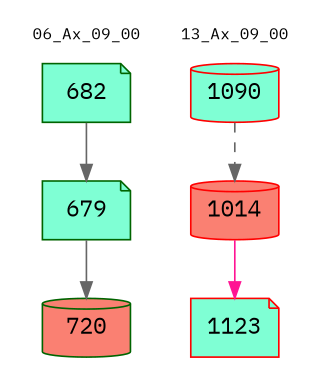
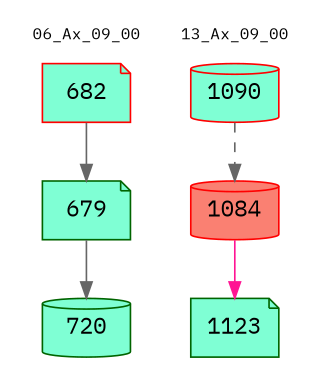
(86, 93) -> (86, 93)
(235, 210) -> (235, 210)
(86, 328) -> (86, 328)
(235, 328) -> (235, 328)
